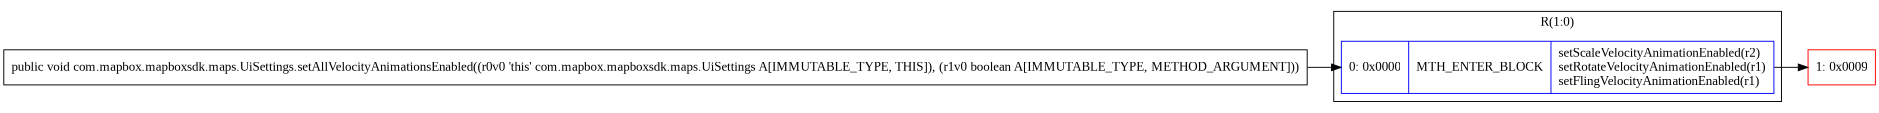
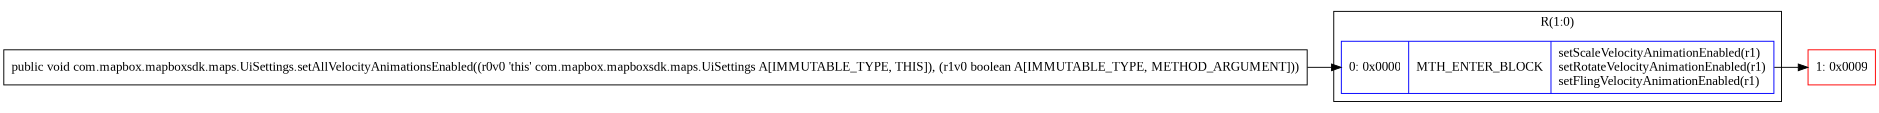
(1660, 53) -> (1660, 53)
